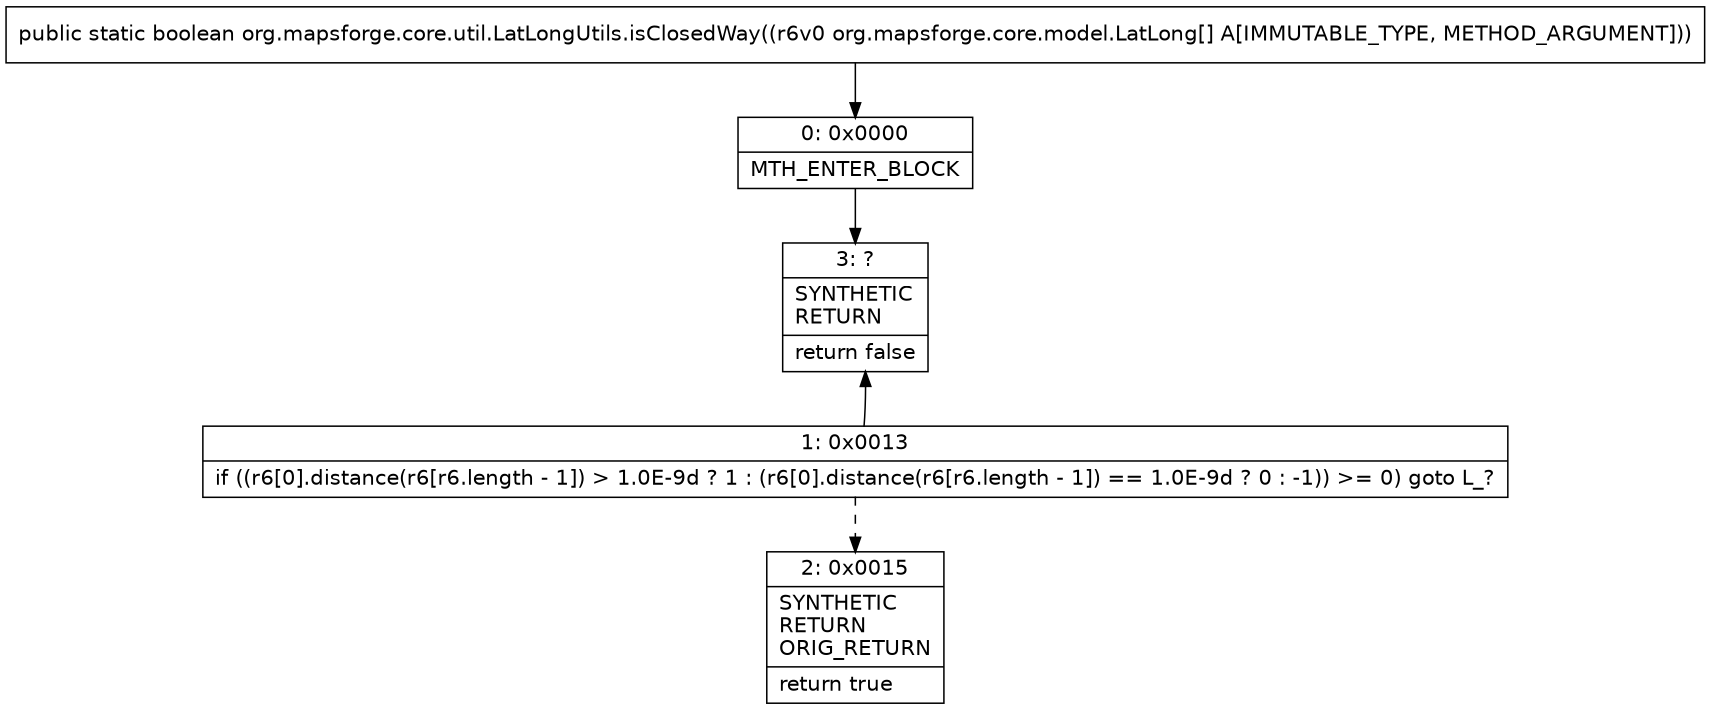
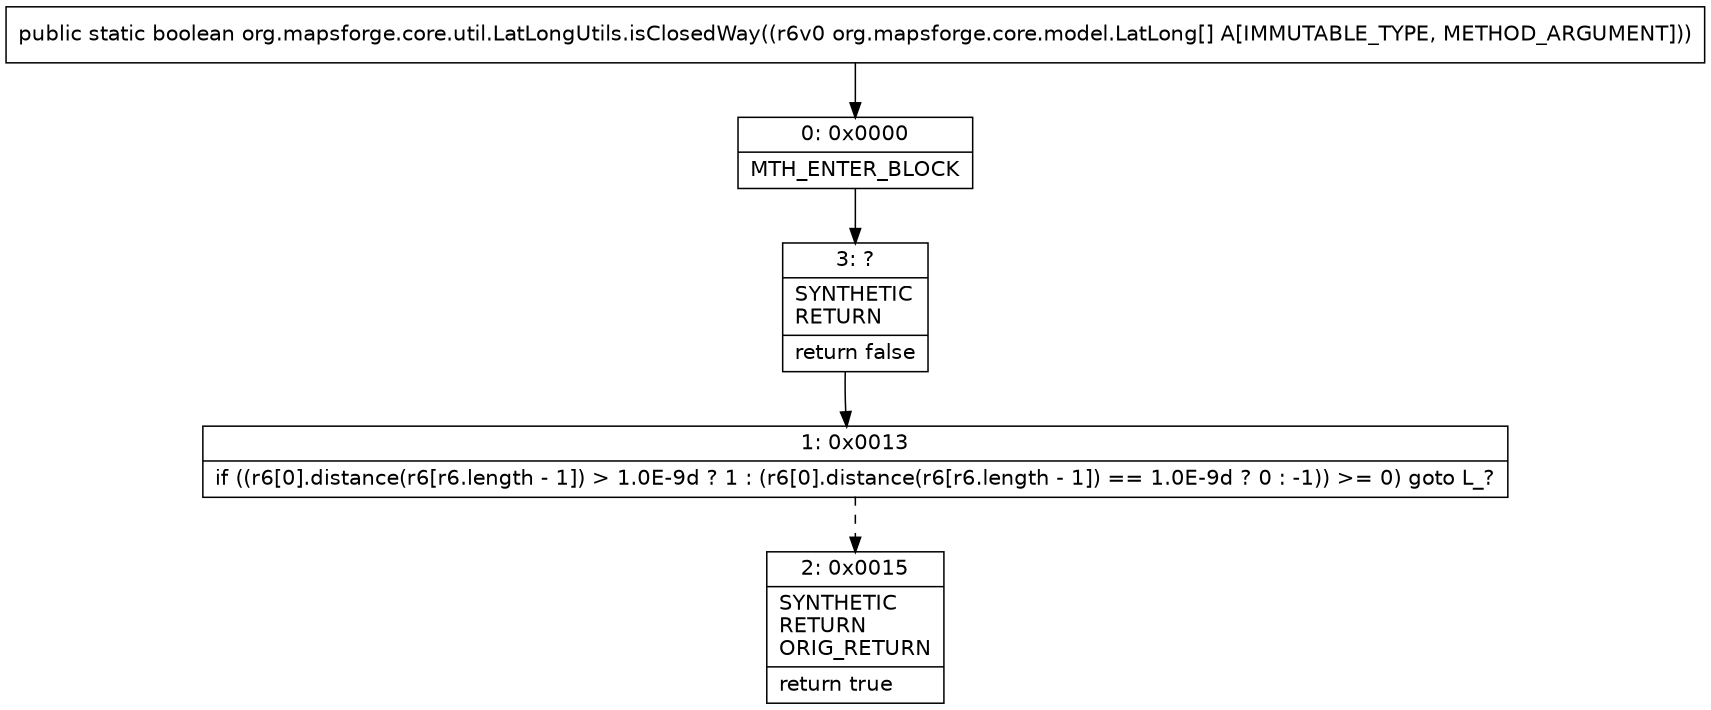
(865, 407) -> (845, 391)
